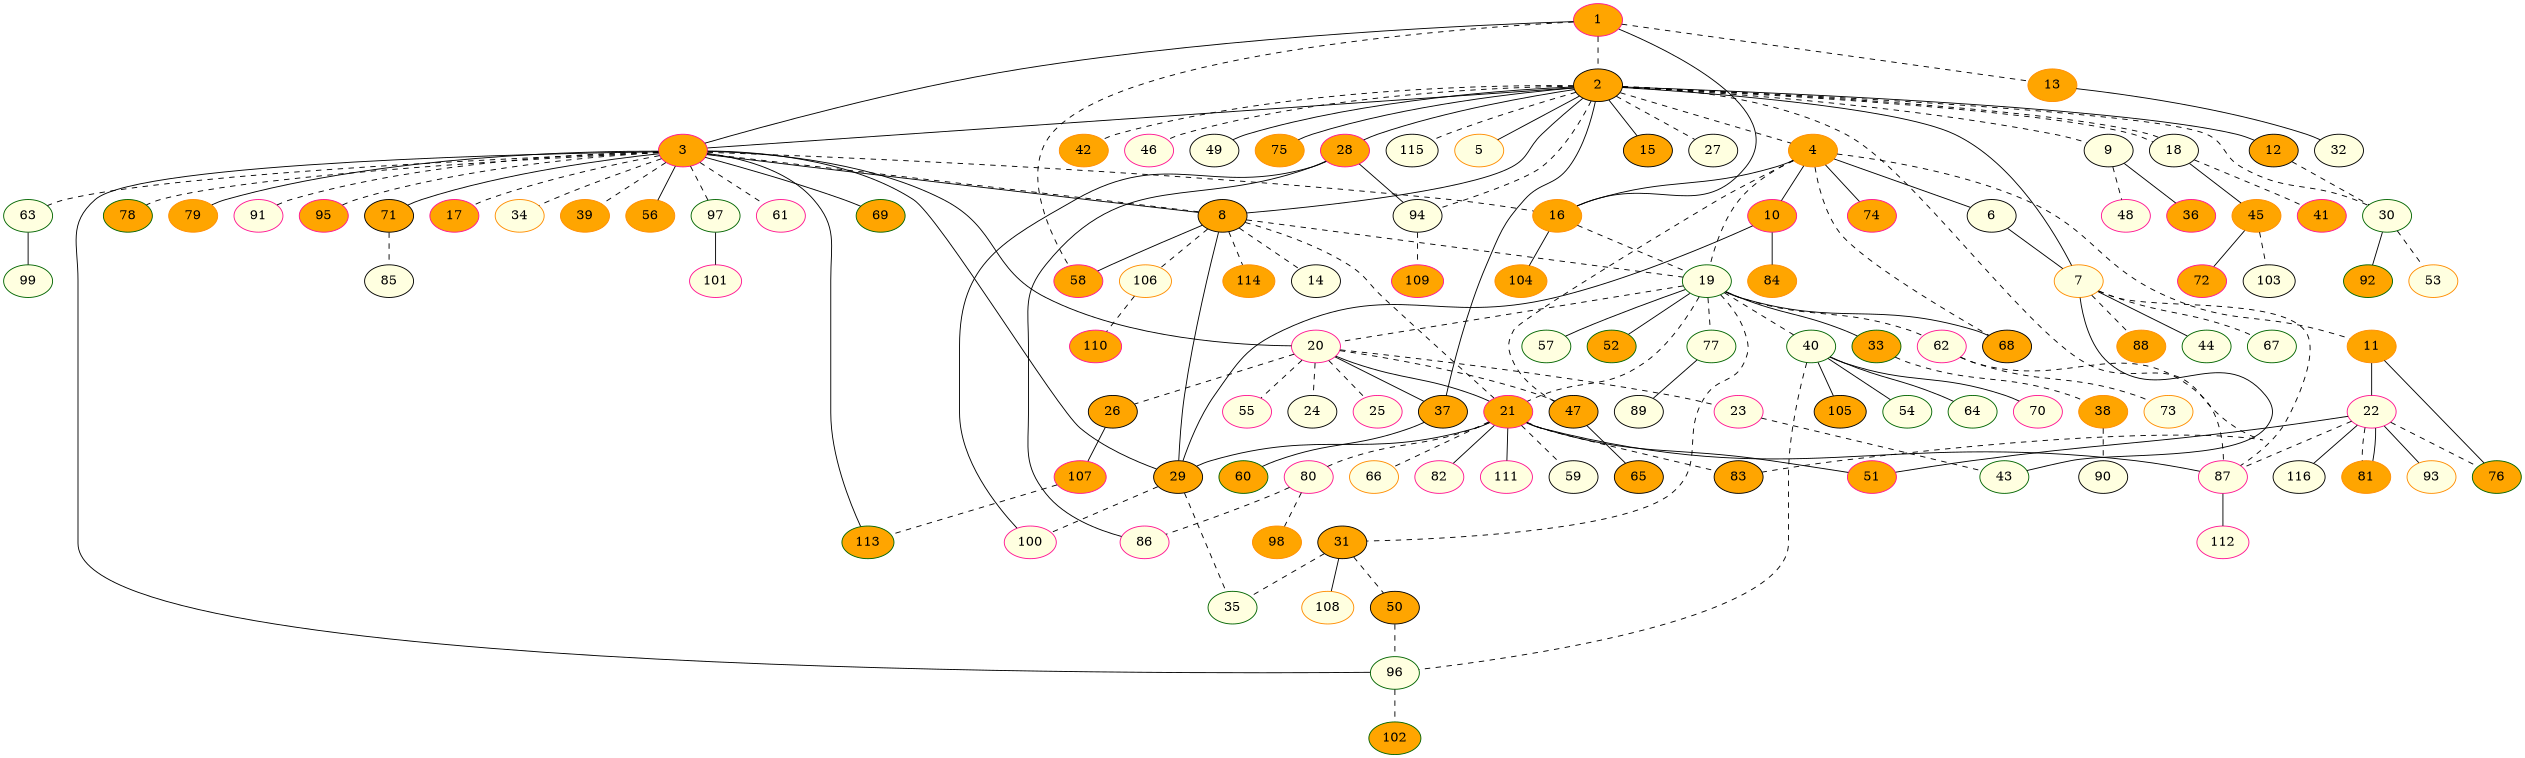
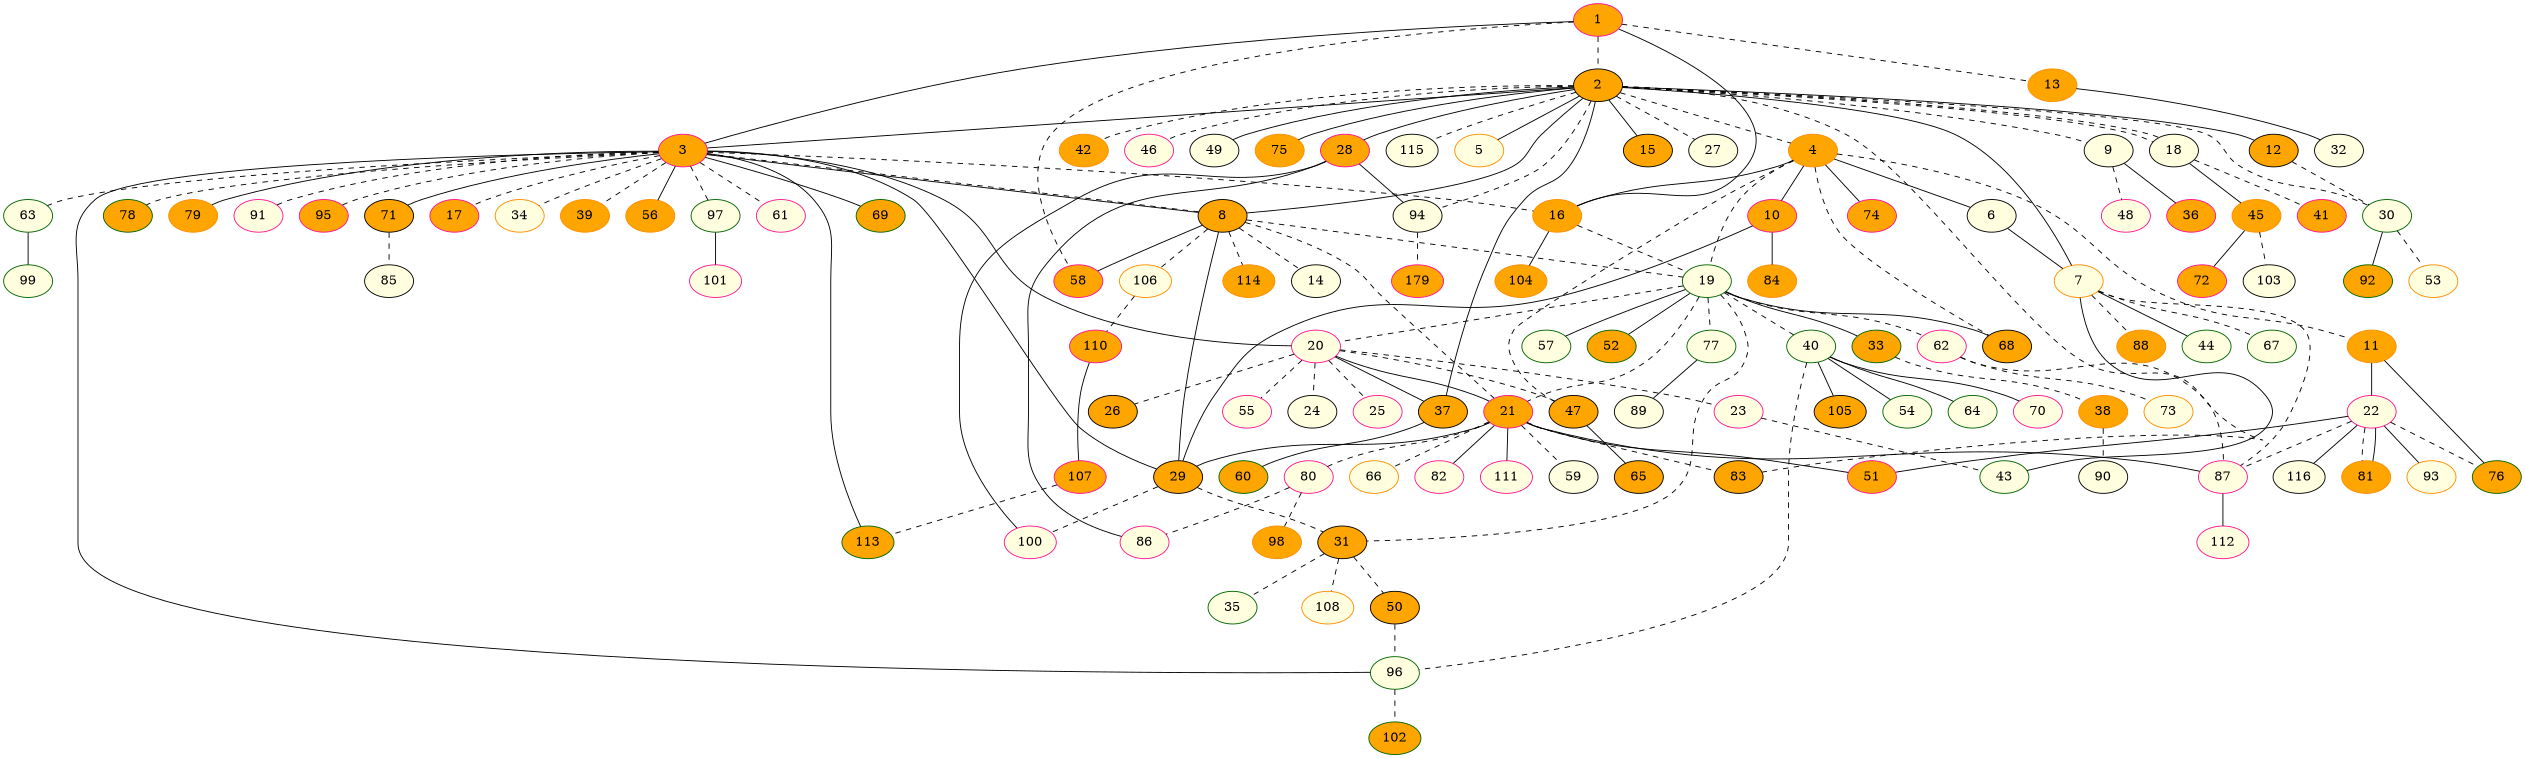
(1418, 281) -> (1418, 281)
(1095, 447) -> (1078, 411)
(1205, 542) -> (1260, 510)
(1335, 575) -> (1335, 575)
